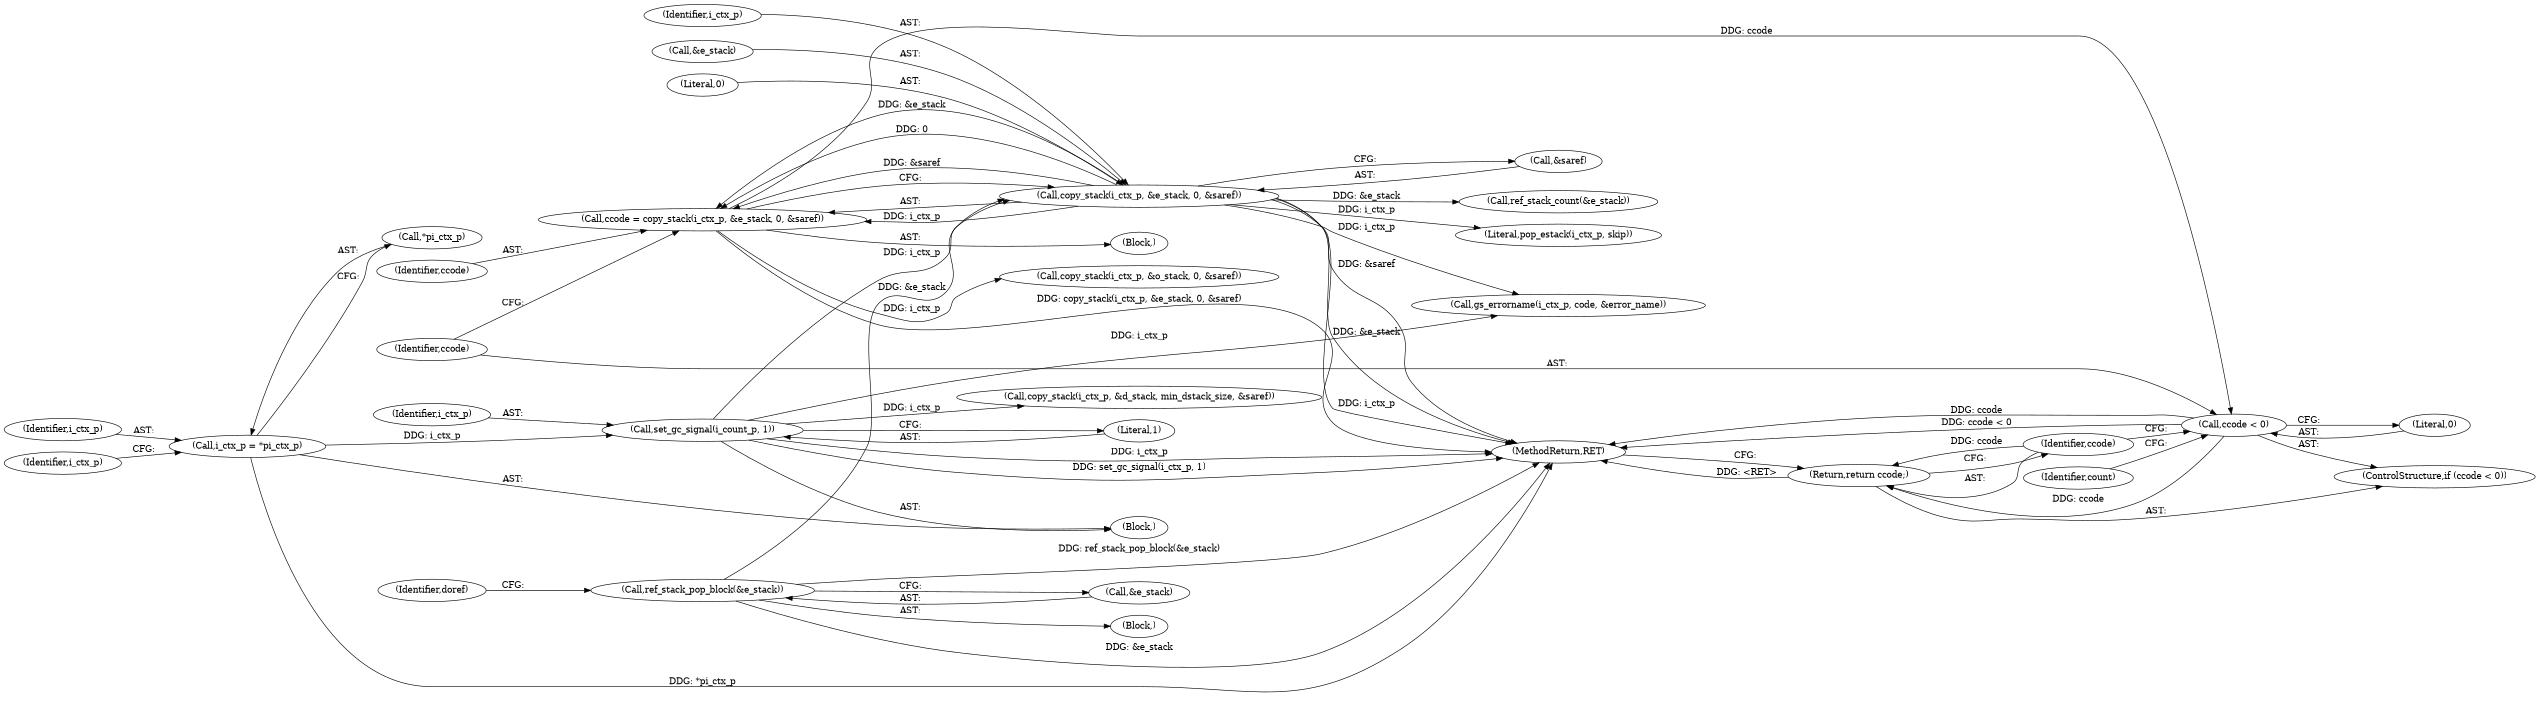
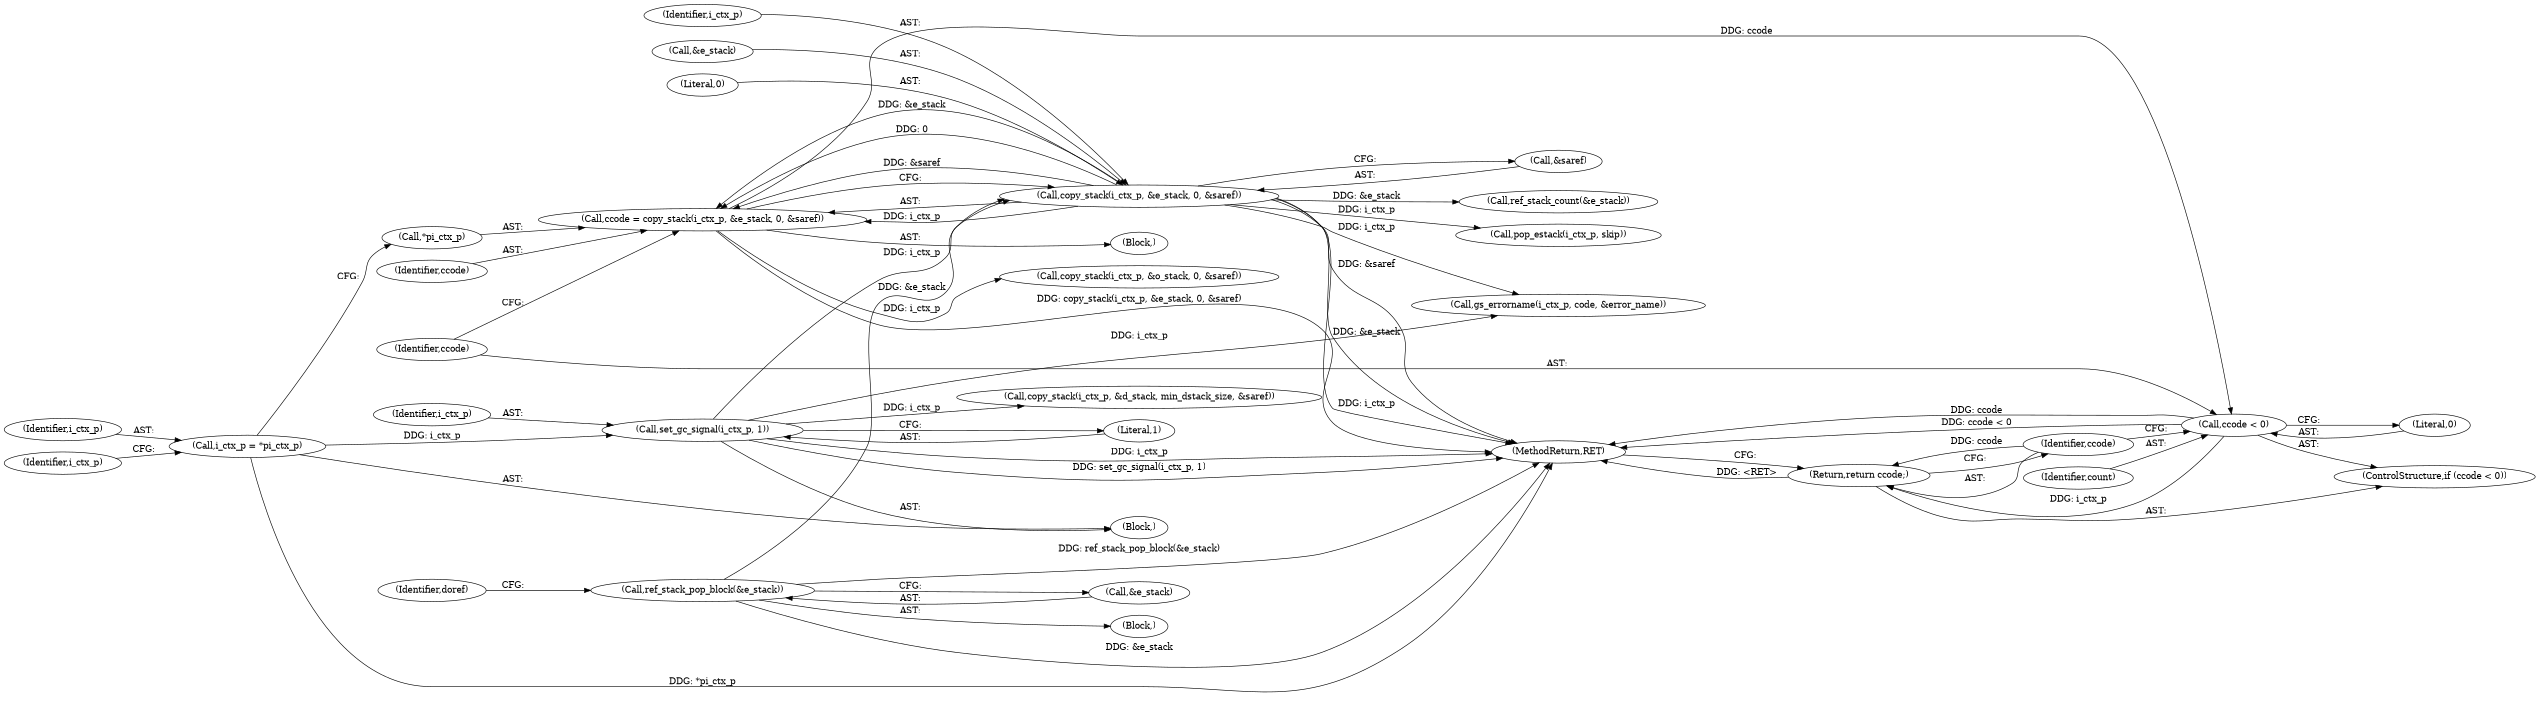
(1558, 235) -> (1558, 235)
(301, 319) -> (529, 231)
(703, 430) -> (703, 430)
(2158, 444) -> (2158, 444)
(2078, 499) -> (2078, 499)
